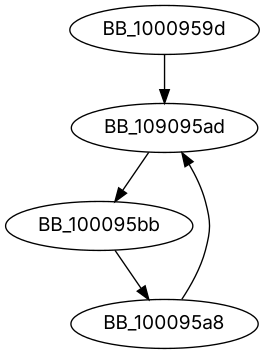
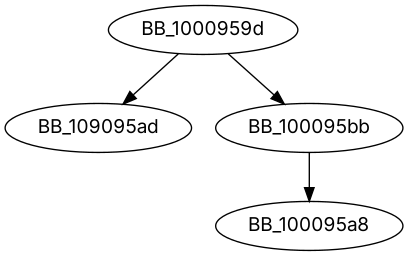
(136, 171) -> (251, 74)
(209, 233) -> none
